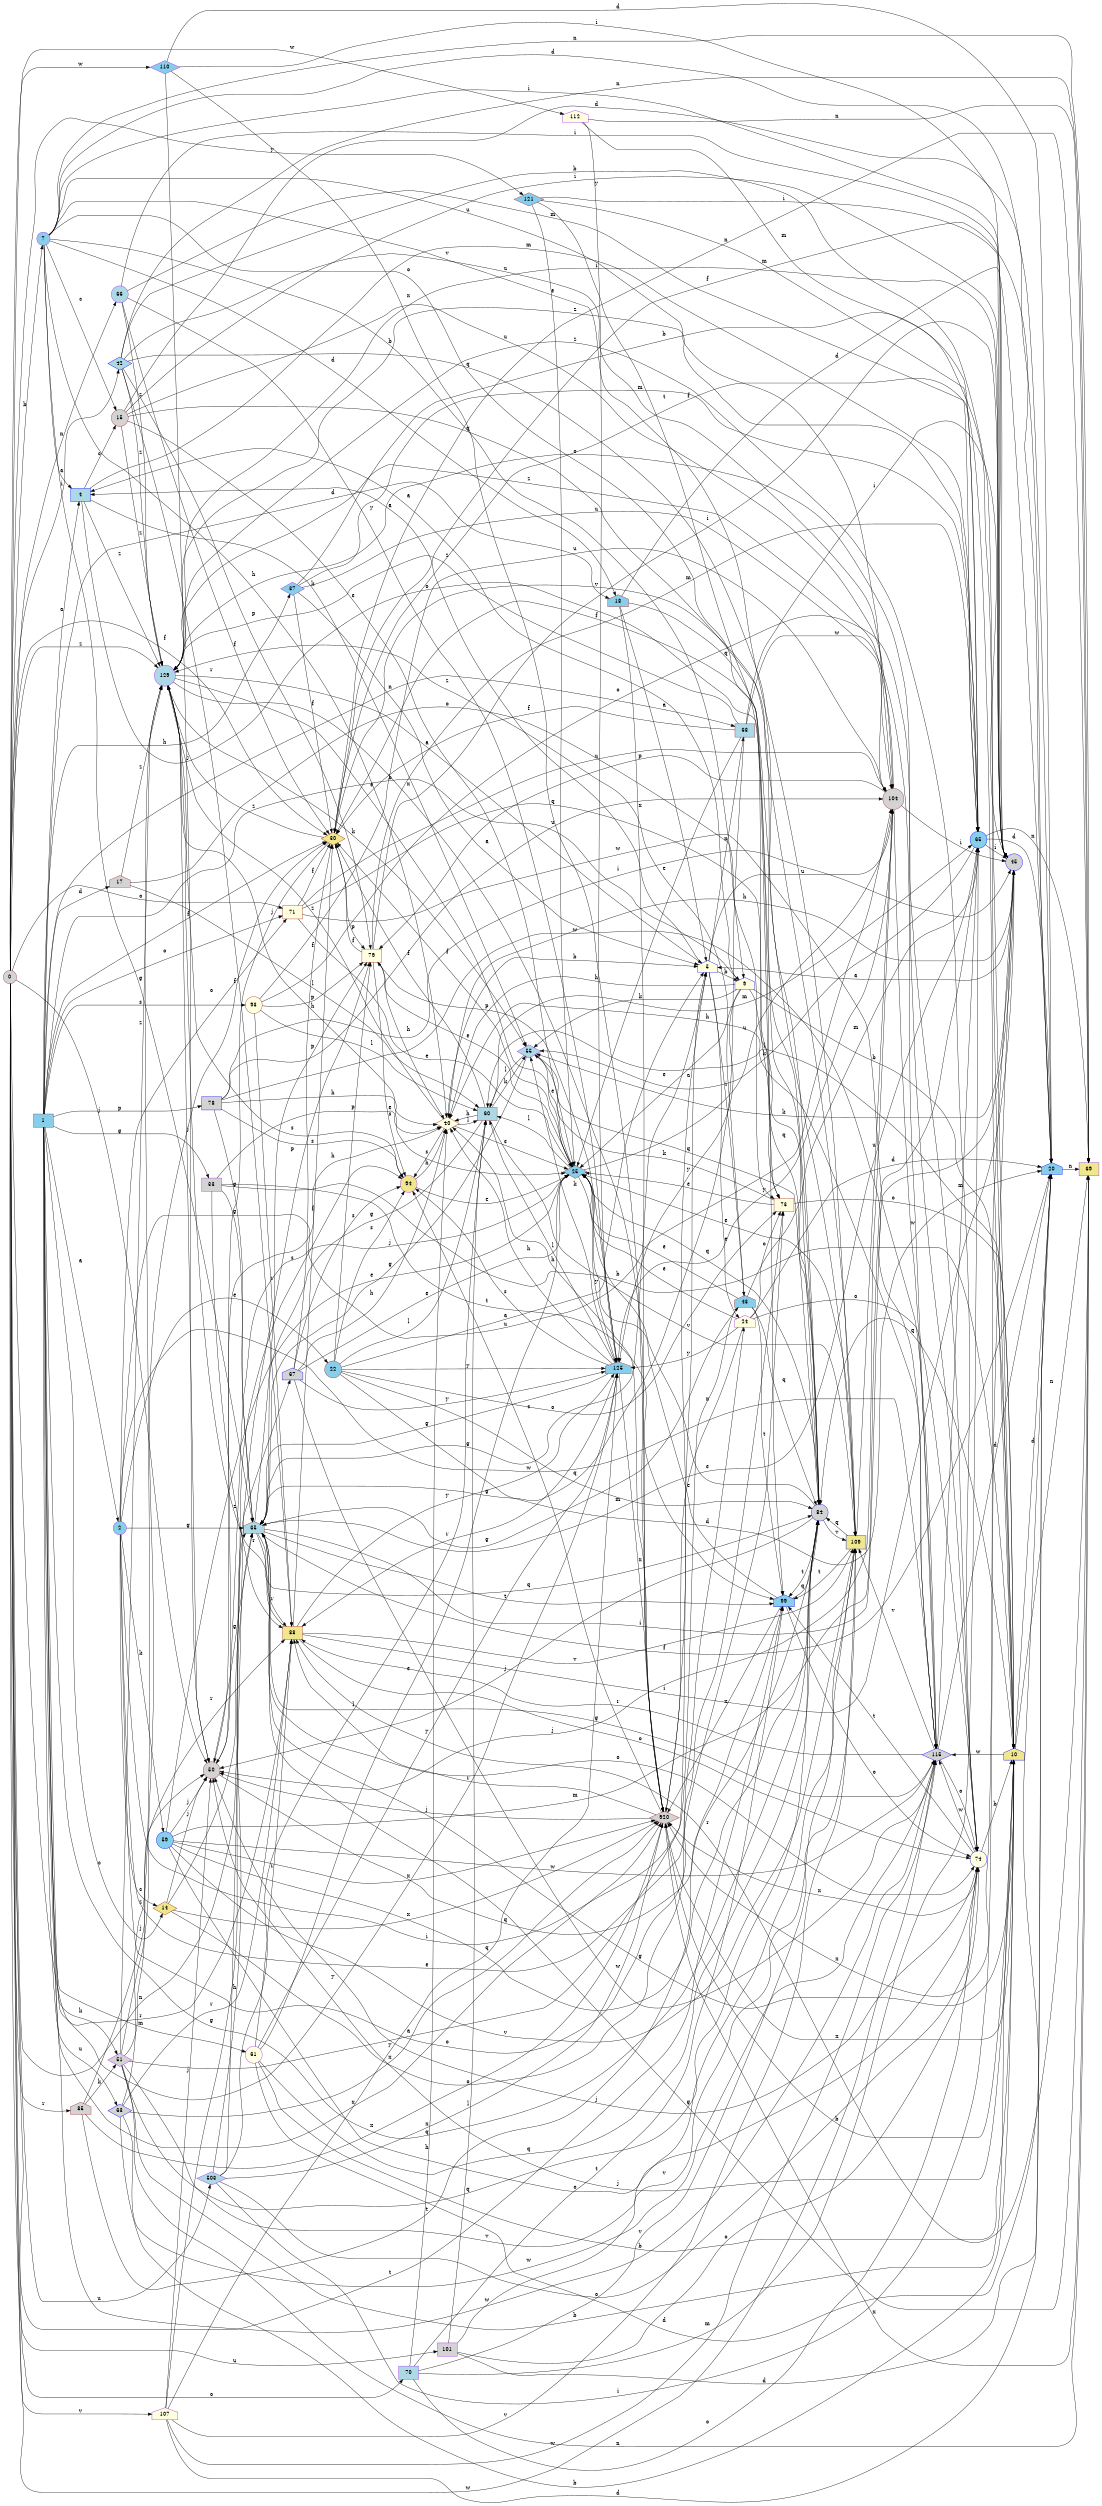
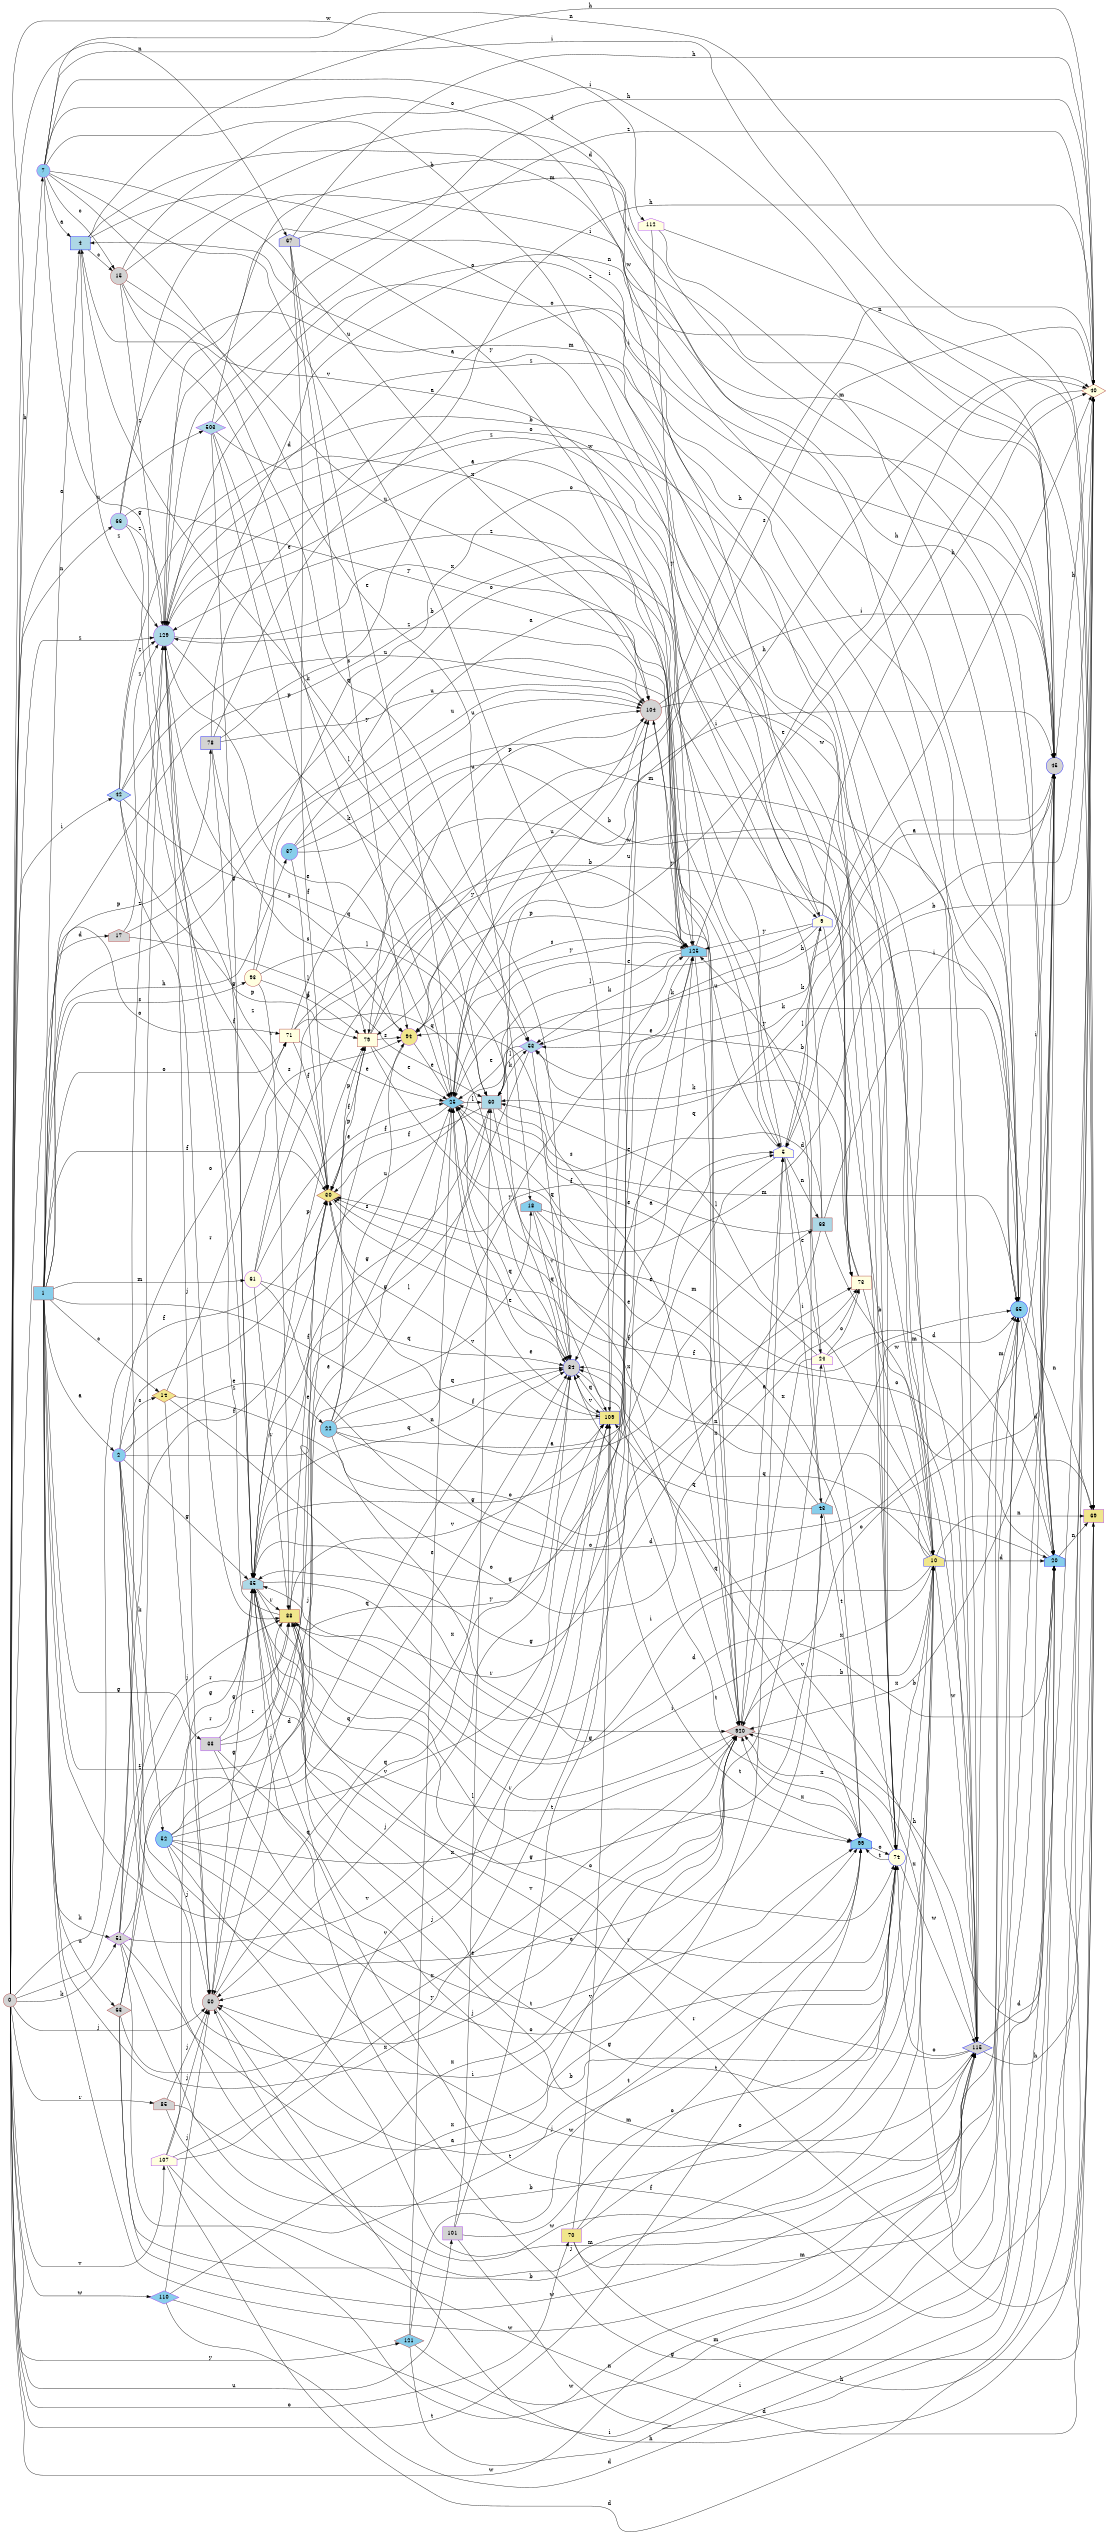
(293, 589) -> (289, 852)
(283, 627) -> (726, 9)
(529, 1051) -> (531, 1046)
(248, 1354) -> (314, 1397)
(165, 1840) -> (164, 1839)
(235, 1988) -> (234, 878)
(100, 2086) -> (75, 1991)
(120, 2111) -> (119, 2010)
(409, 2373) -> (571, 2236)
